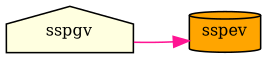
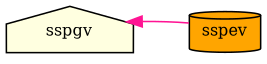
(154, 42) -> (166, 22)
